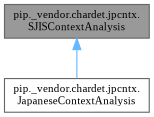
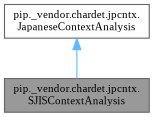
(77, 64) -> (77, 64)
